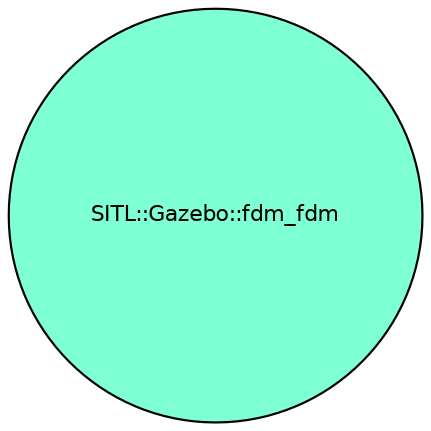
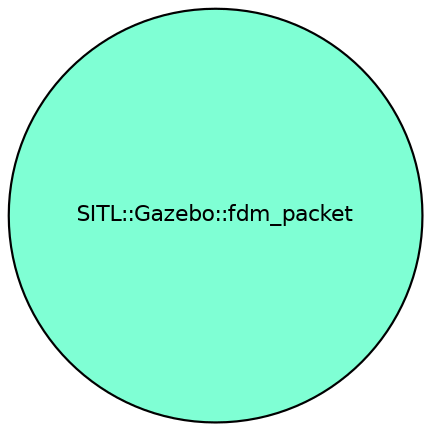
(216, 216) -> (216, 216)
